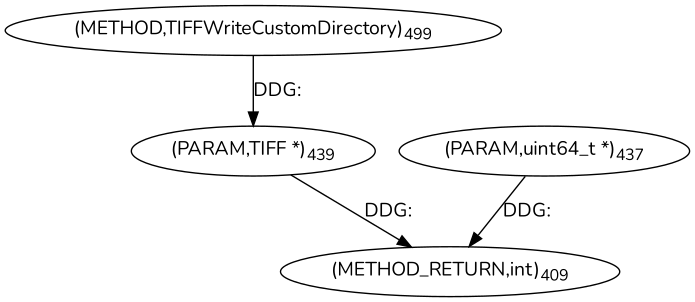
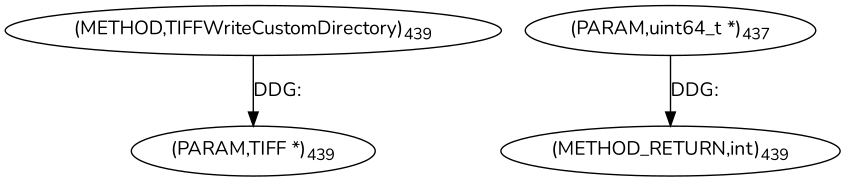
(418, 28) -> (418, 28)
(345, 207) -> none
(555, 270) -> (775, 149)
